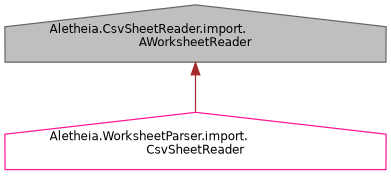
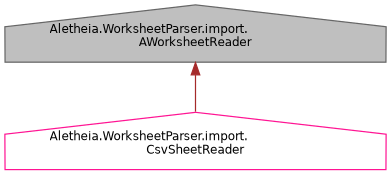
(195, 37) -> (195, 37)
